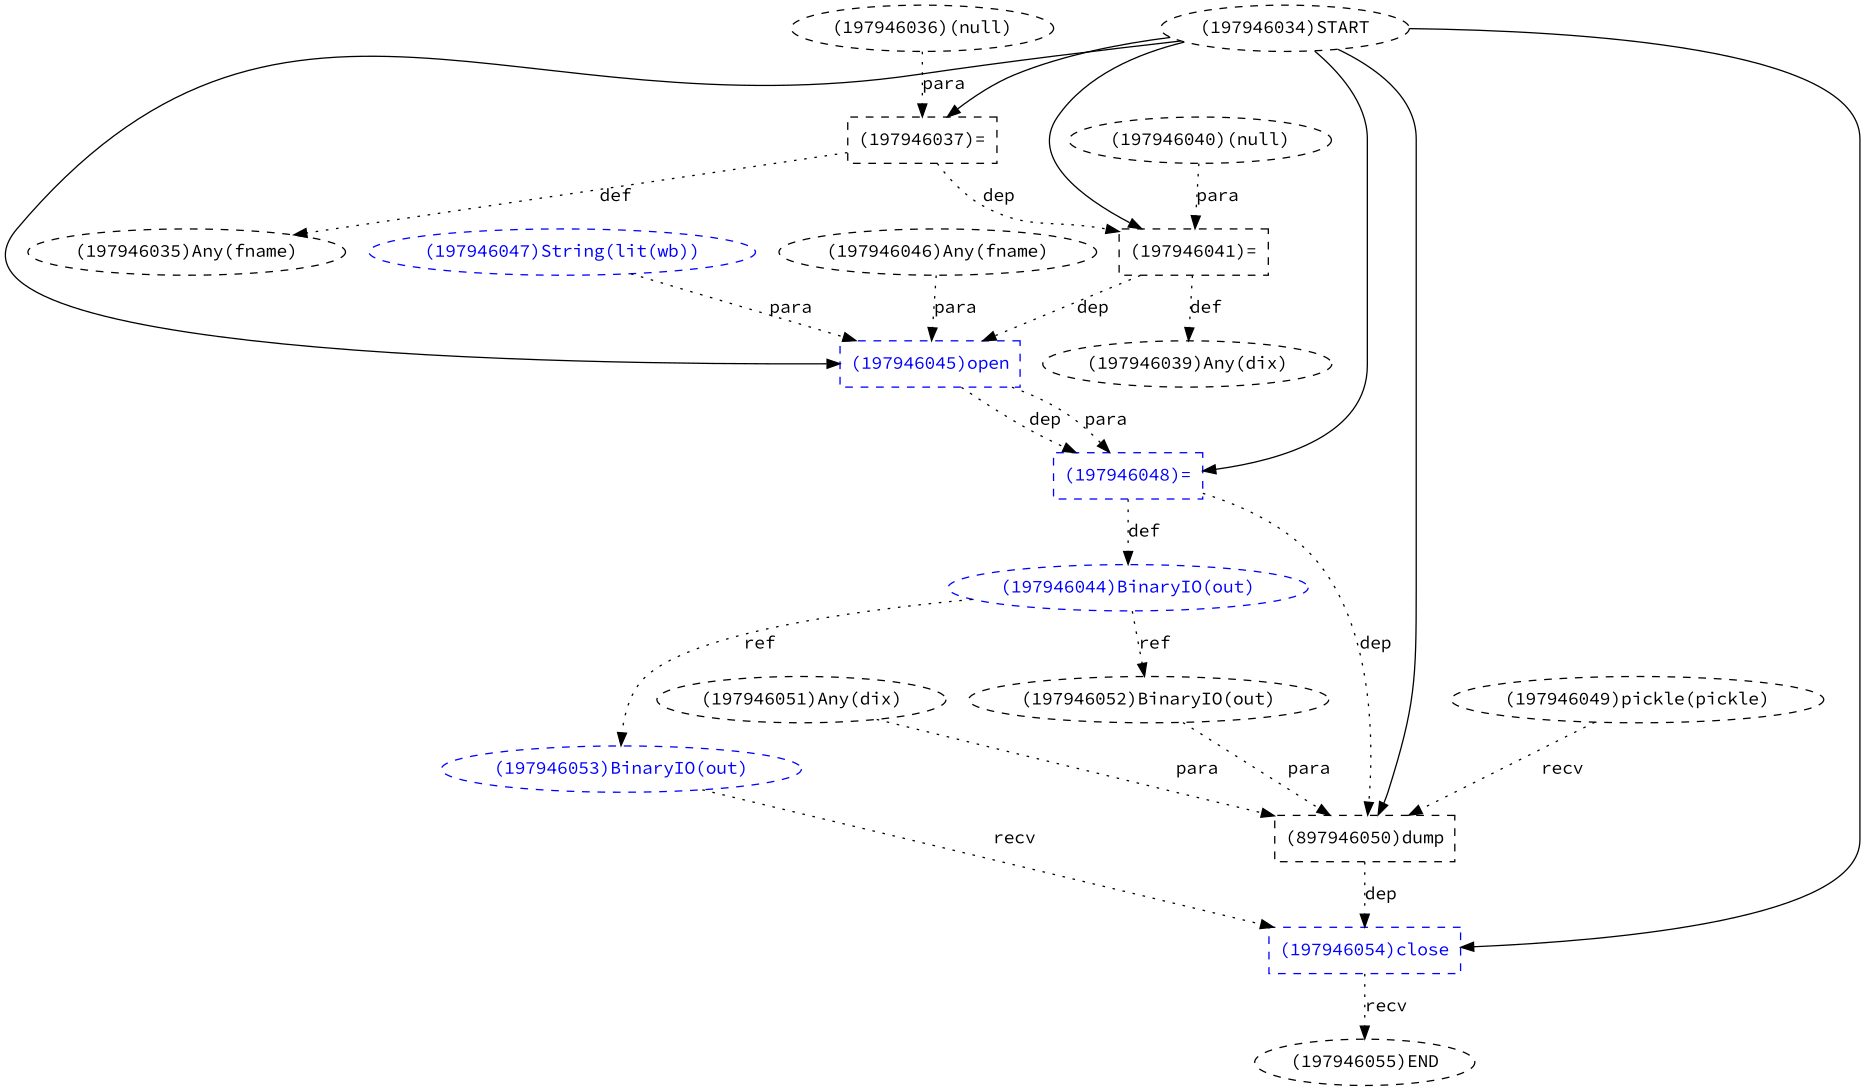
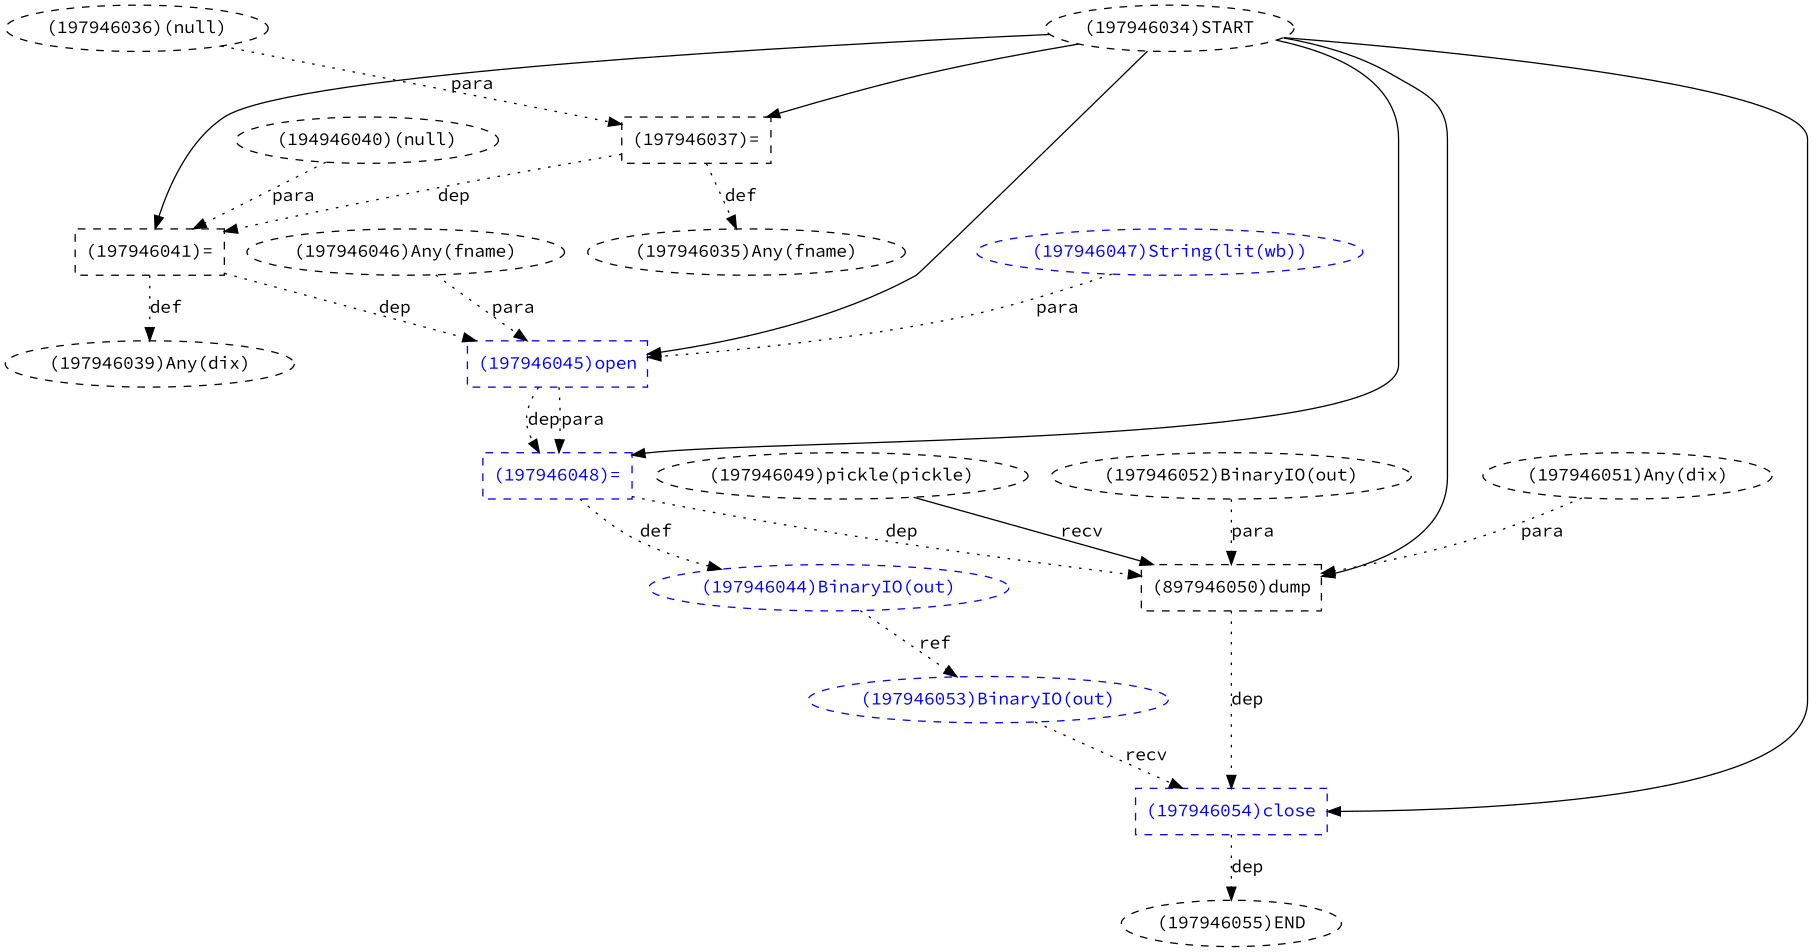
(1200, 140) -> (367, 140)
(1137, 637) -> none
(1508, 766) -> (1027, 529)
(1387, 1006) -> (1247, 867)
